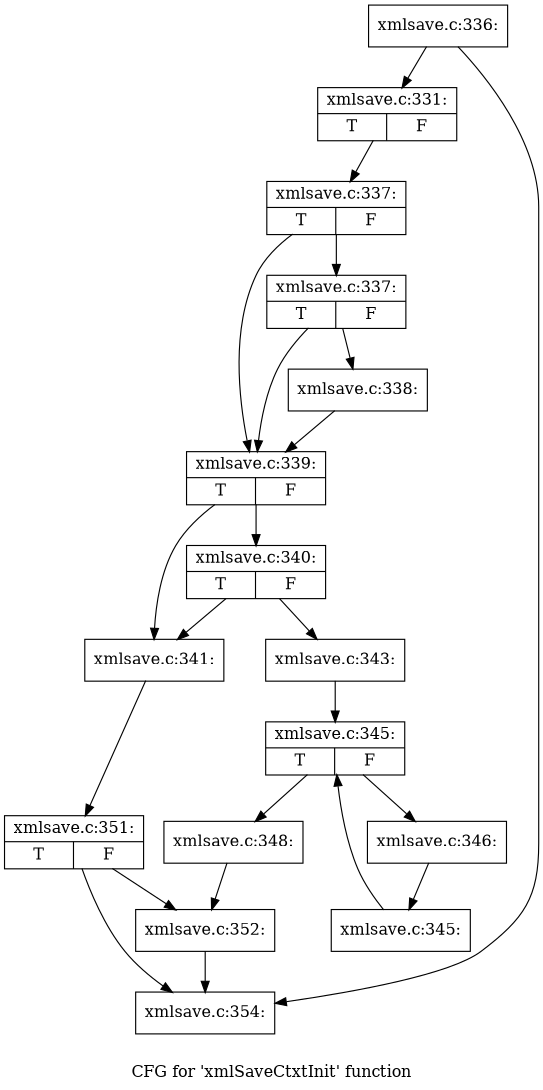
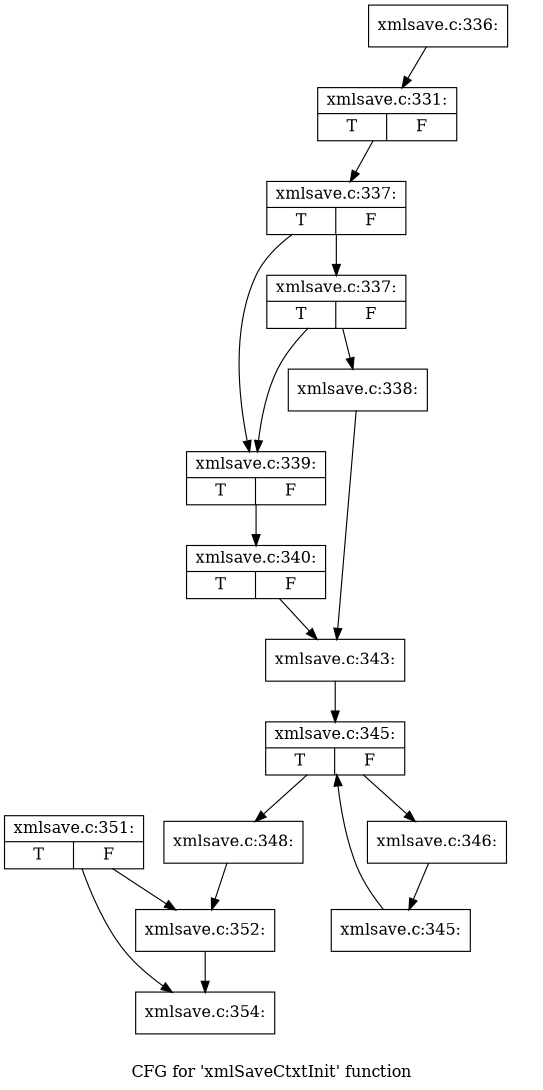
(315, 428) -> (347, 519)
(539, 599) -> none
(154, 660) -> none
